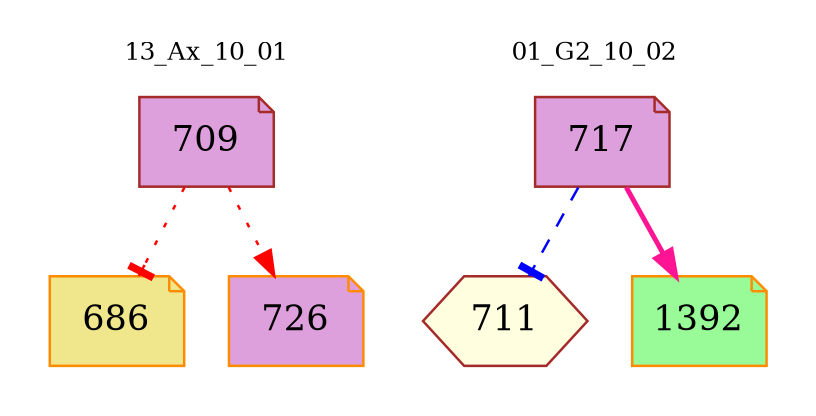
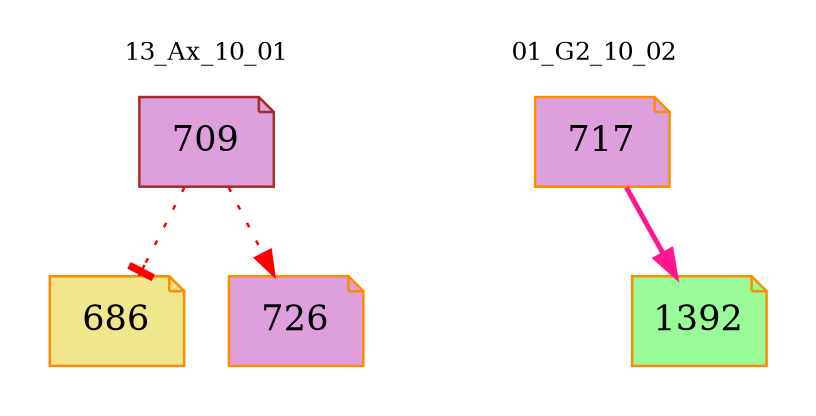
(602, 142) -> (602, 142)
(505, 321) -> none
